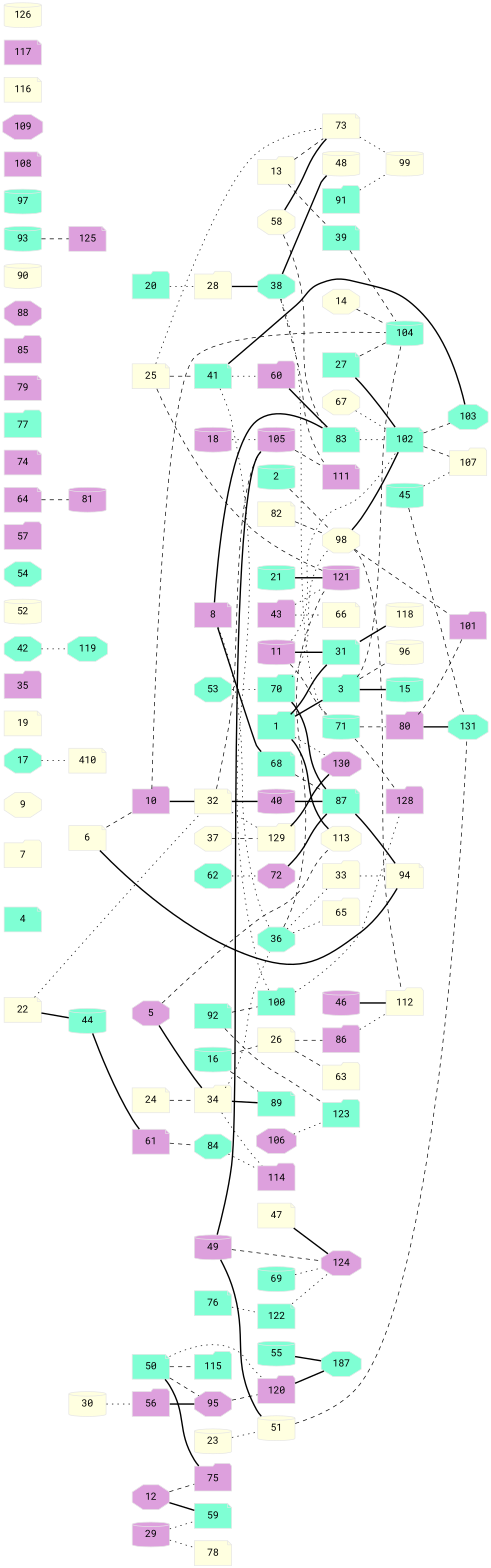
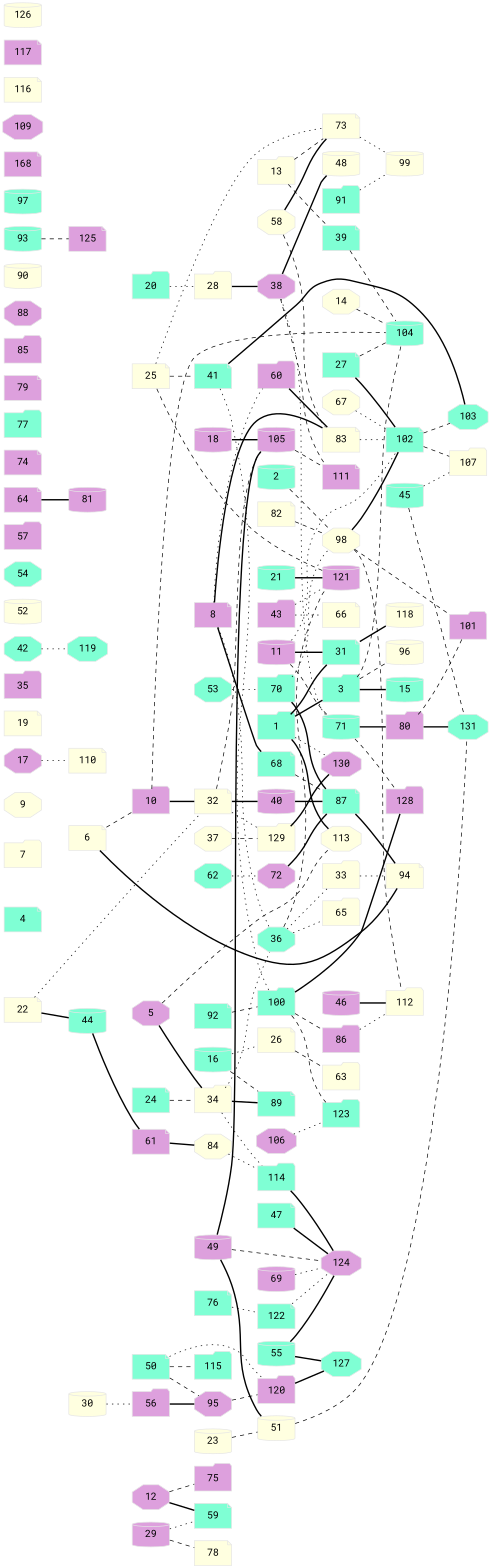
(23, 164) -> (23, 164)
(276, 286) -> (276, 286)
(245, 376) -> (227, 493)
(249, 440) -> (249, 440)
(341, 440) -> (341, 440)
(55, 500) -> (55, 500)
(373, 727) -> (373, 727)
(23, 761) -> (23, 761)
(87, 761) -> (87, 761)
(367, 916) -> (367, 916)
(309, 1040) -> (309, 1022)
(250, 1048) -> (247, 1049)
(271, 1069) -> (308, 1052)
(151, 1100) -> (151, 1100)
(182, 1144) -> (182, 1144)
(213, 1147) -> (213, 1147)
(276, 1178) -> (276, 1178)
(276, 1216) -> (276, 1216)
none -> (313, 1220)
(276, 1279) -> (276, 1279)
none -> (314, 1310)
(341, 1364) -> (341, 1364)
(182, 1423) -> none
(245, 1435) -> (245, 1435)
(182, 1544) -> (182, 1544)
